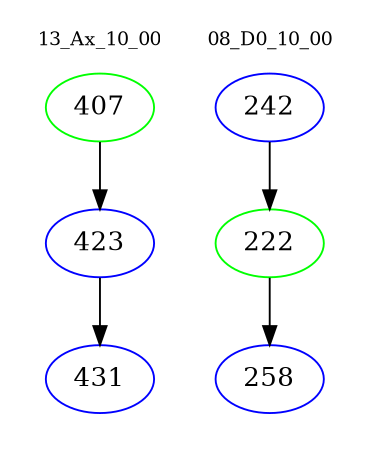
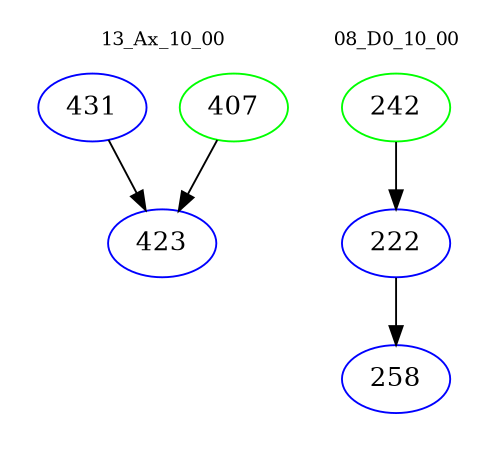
(270, 108) -> (396, 108)
(270, 243) -> (396, 243)
(100, 302) -> (123, 167)
